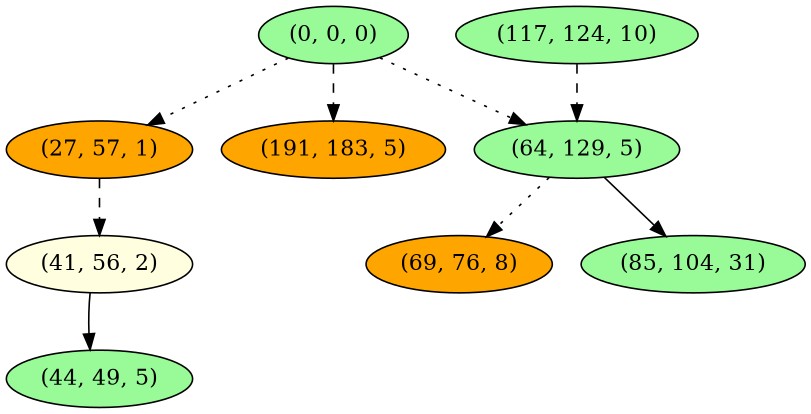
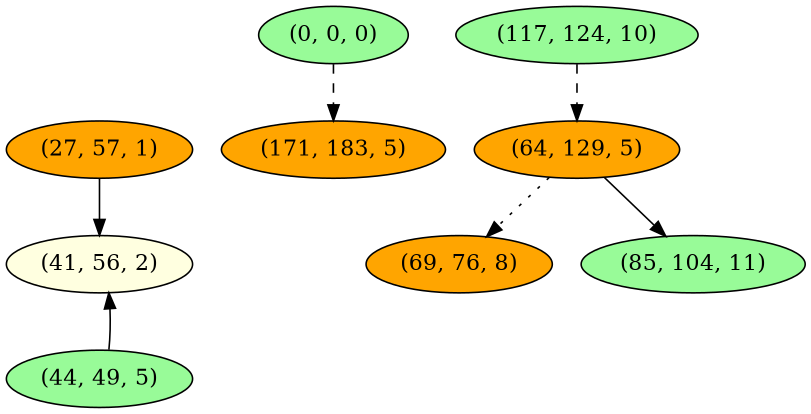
(225, 88) -> none
(445, 88) -> none
(333, 150) -> (333, 150)
(577, 150) -> (577, 150)
(99, 199) -> (99, 199)
(693, 264) -> (693, 264)
(89, 313) -> (110, 329)
